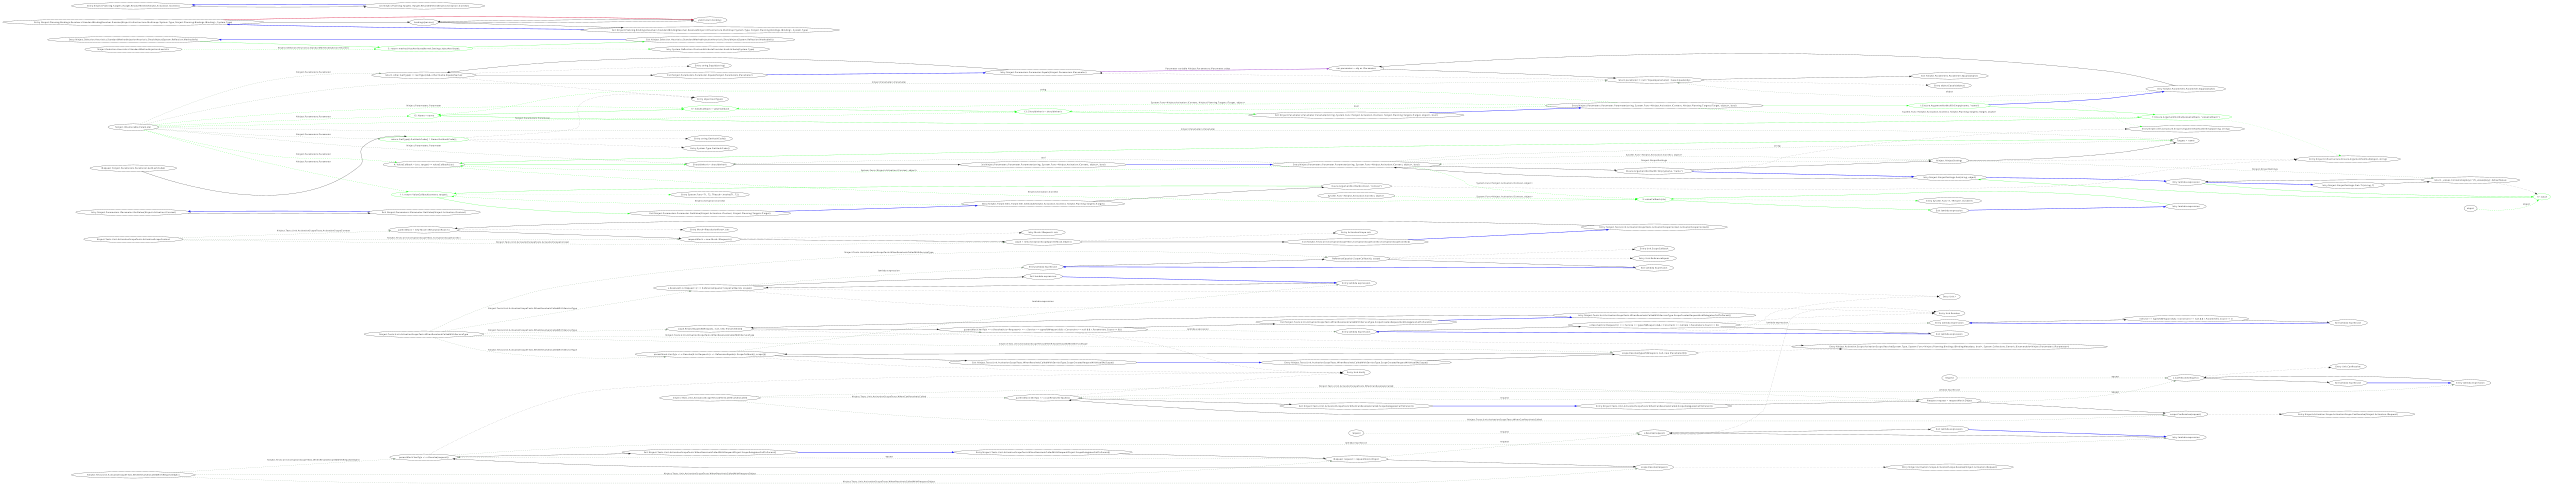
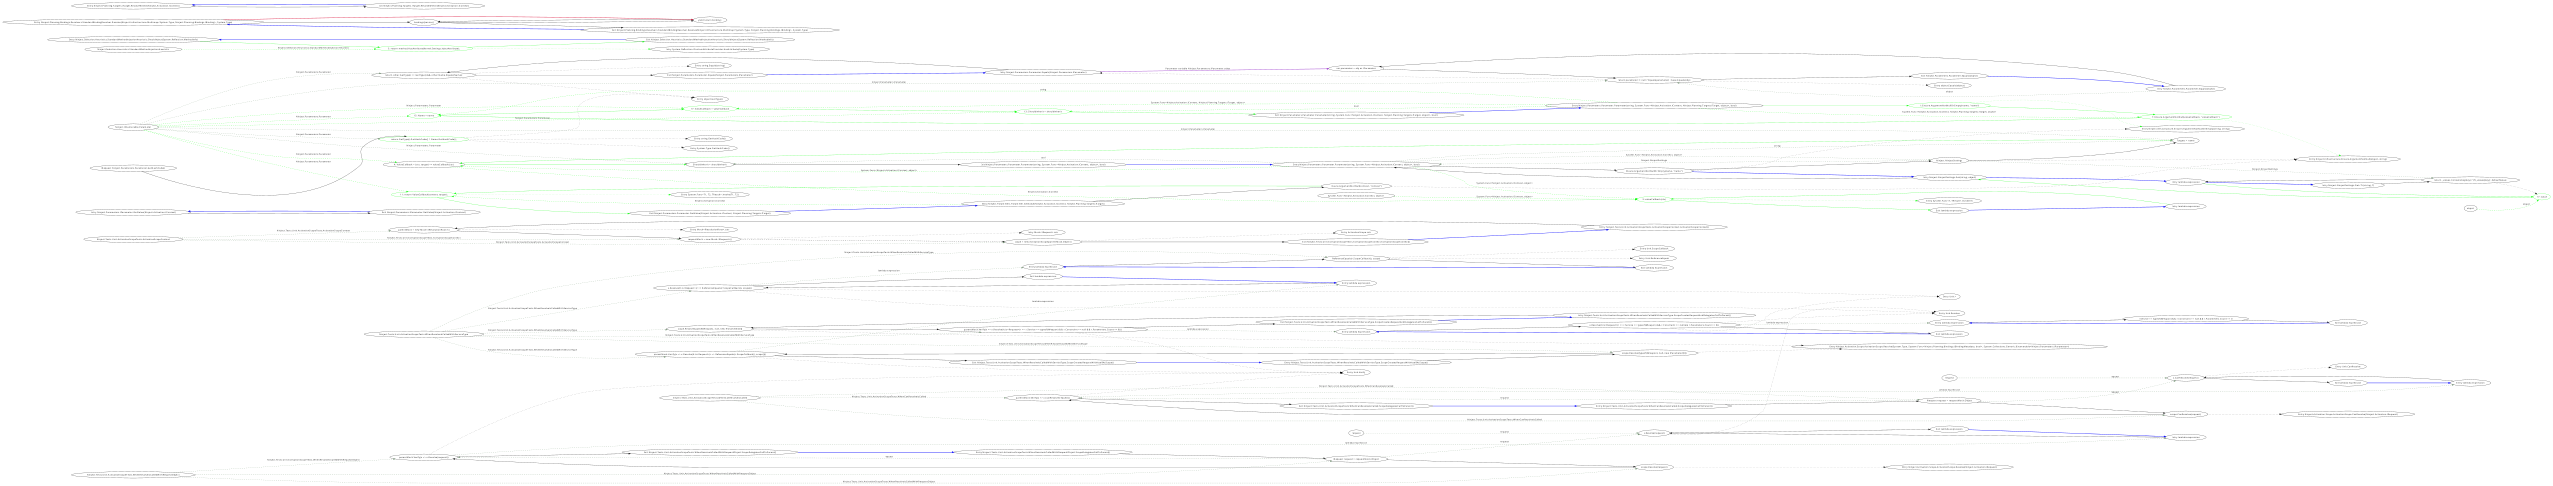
(2075, 101) -> (2075, 79)
(872, 241) -> (872, 241)
